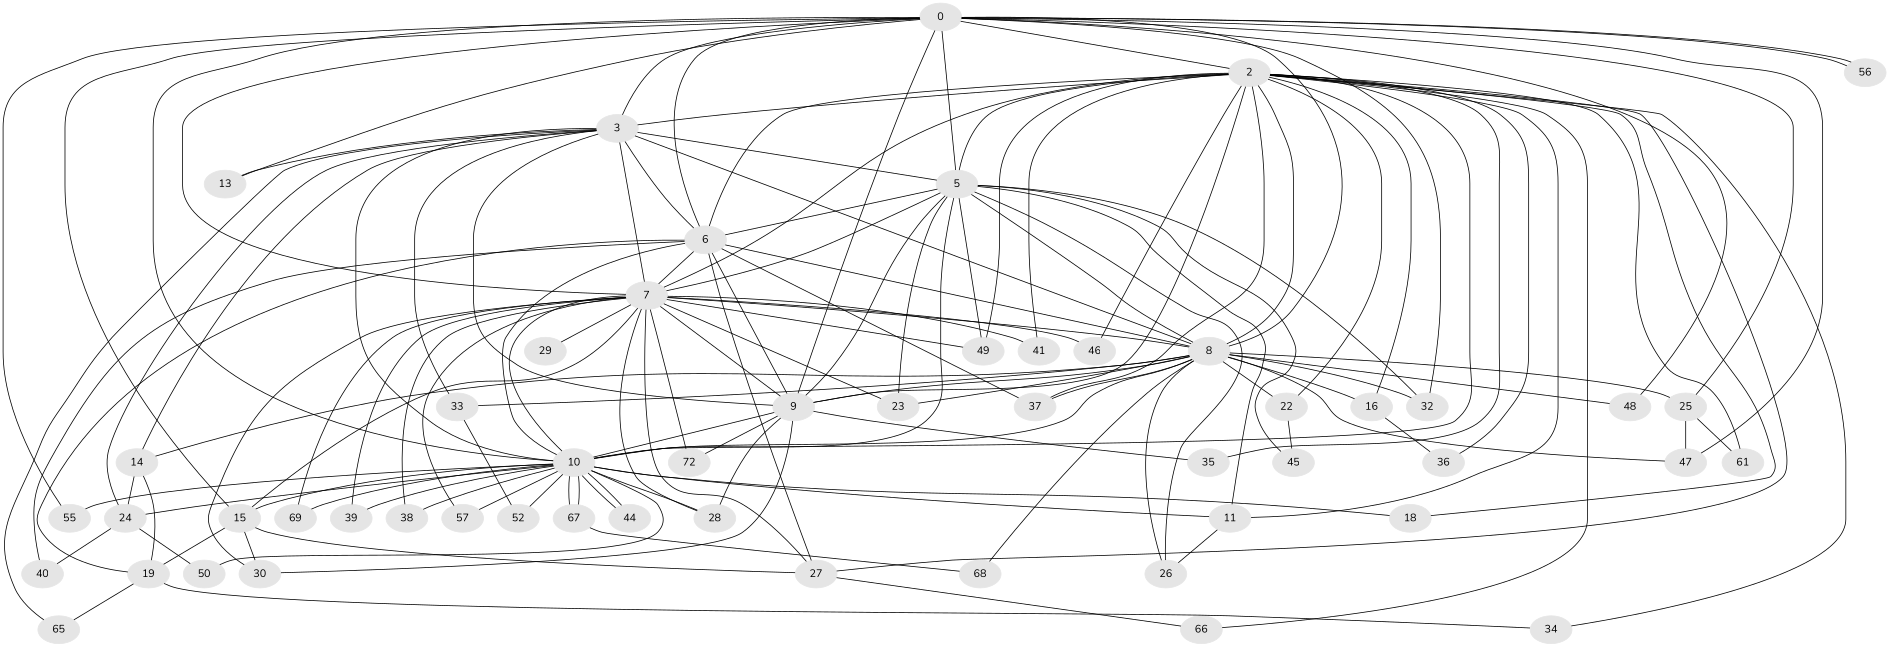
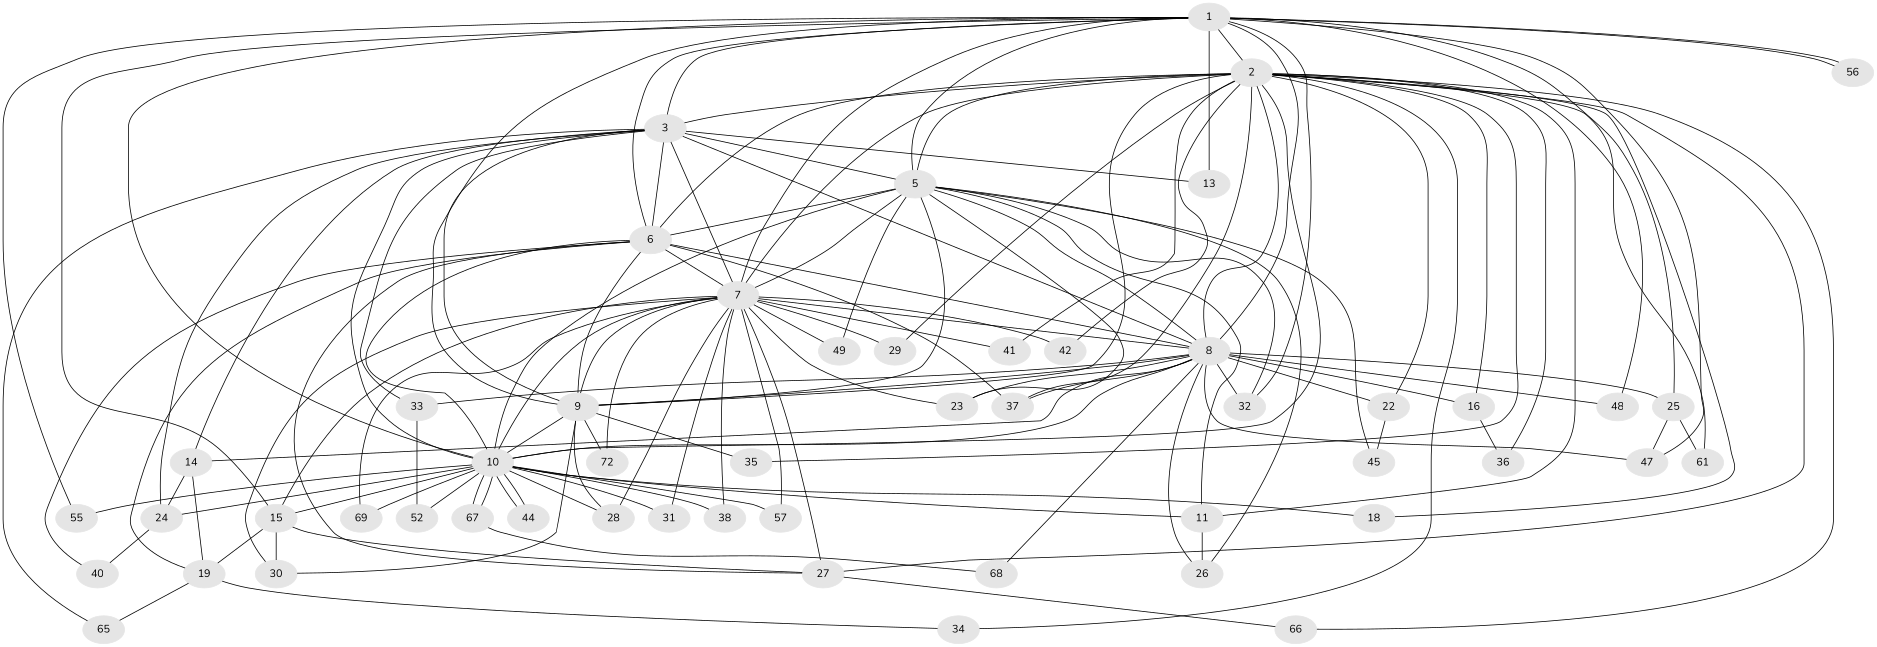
(941, 17) -> (1209, 17)
(1024, 128) -> (1063, 200)
(1095, 351) -> (1065, 351)
(351, 518) -> (669, 518)
(204, 574) -> none
